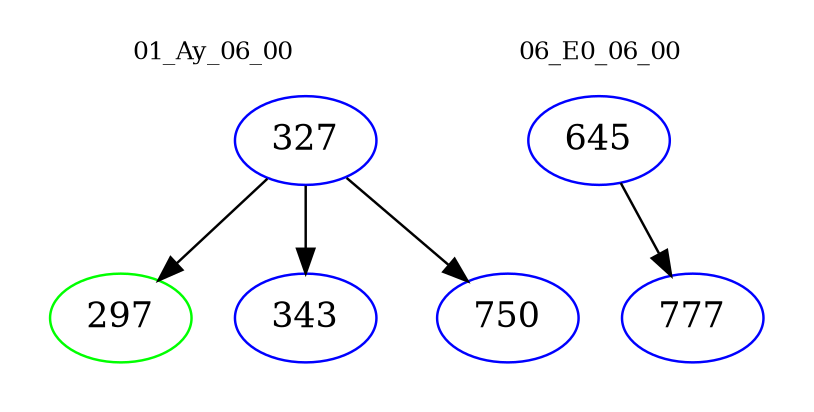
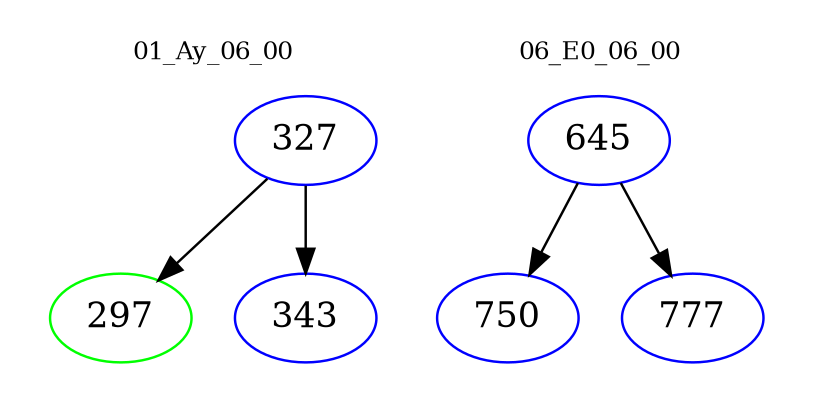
(380, 206) -> (560, 218)
